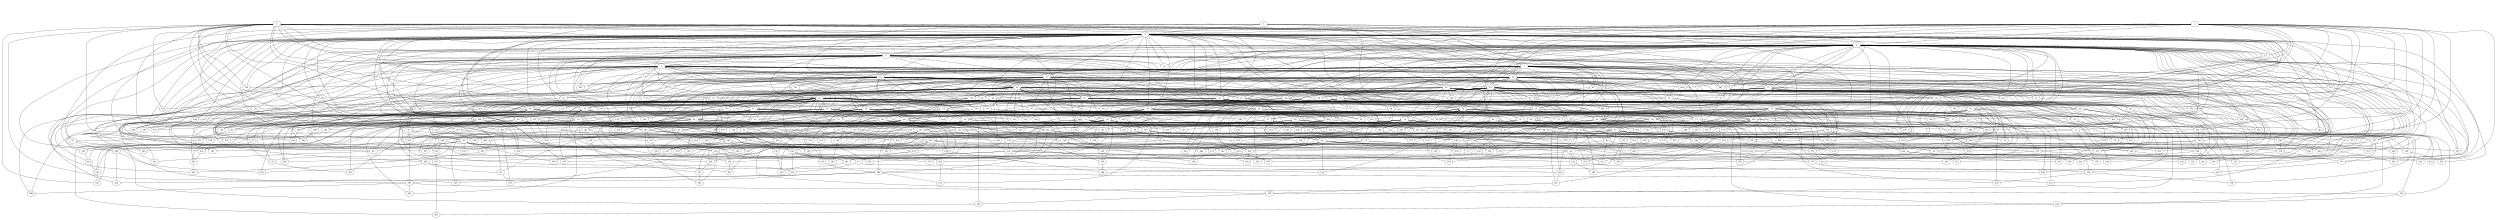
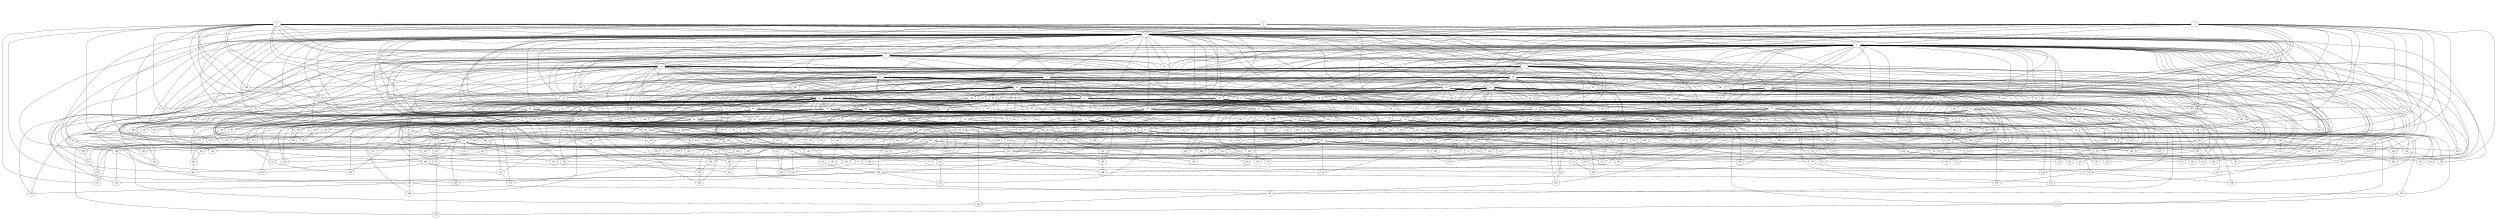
none -> (802, 26)
(1283, 136) -> none
(2247, 151) -> none
(264, 155) -> (150, 143)
